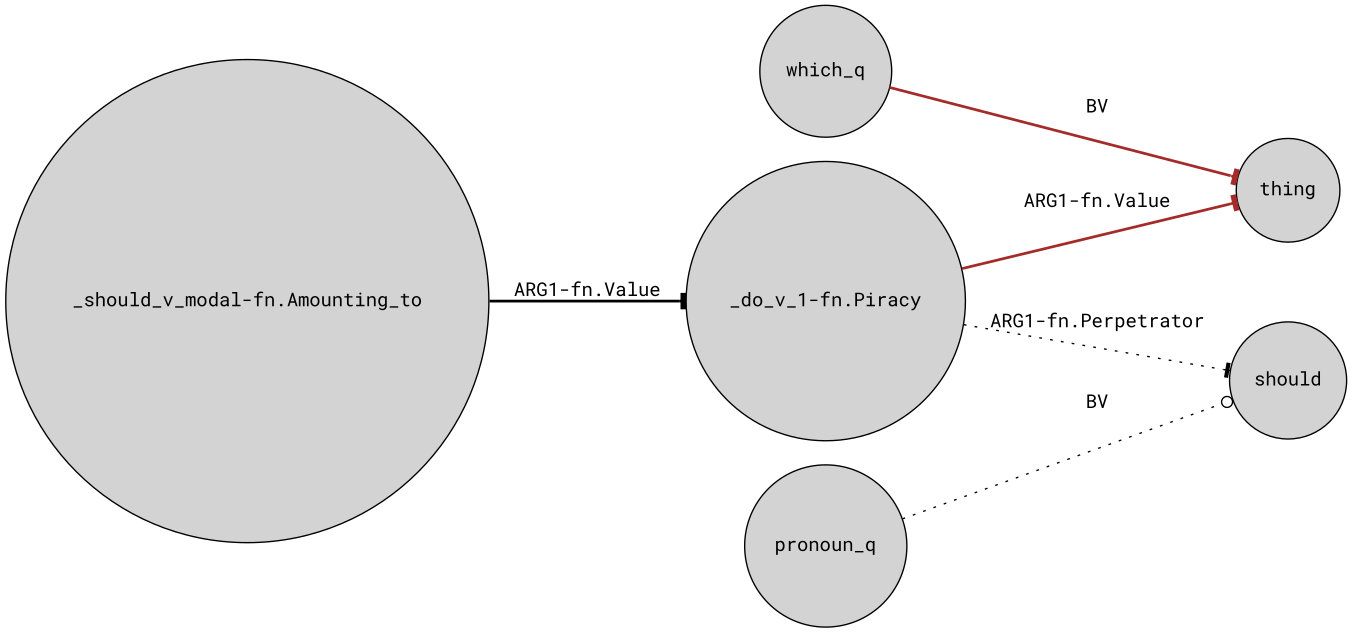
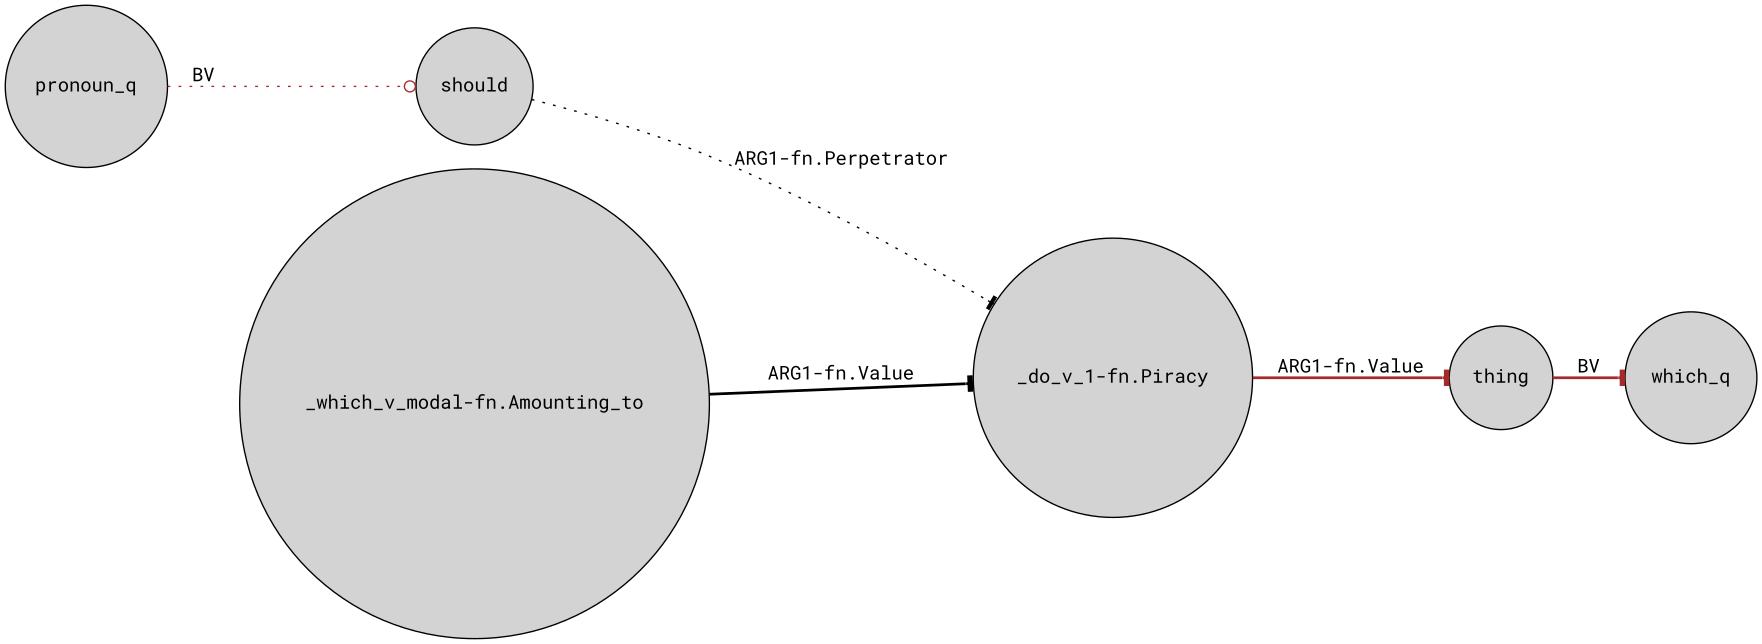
(1060, 132) -> (1586, 378)
(247, 301) -> (475, 404)
(1093, 347) -> (767, 182)
(1062, 461) -> (286, 86)
